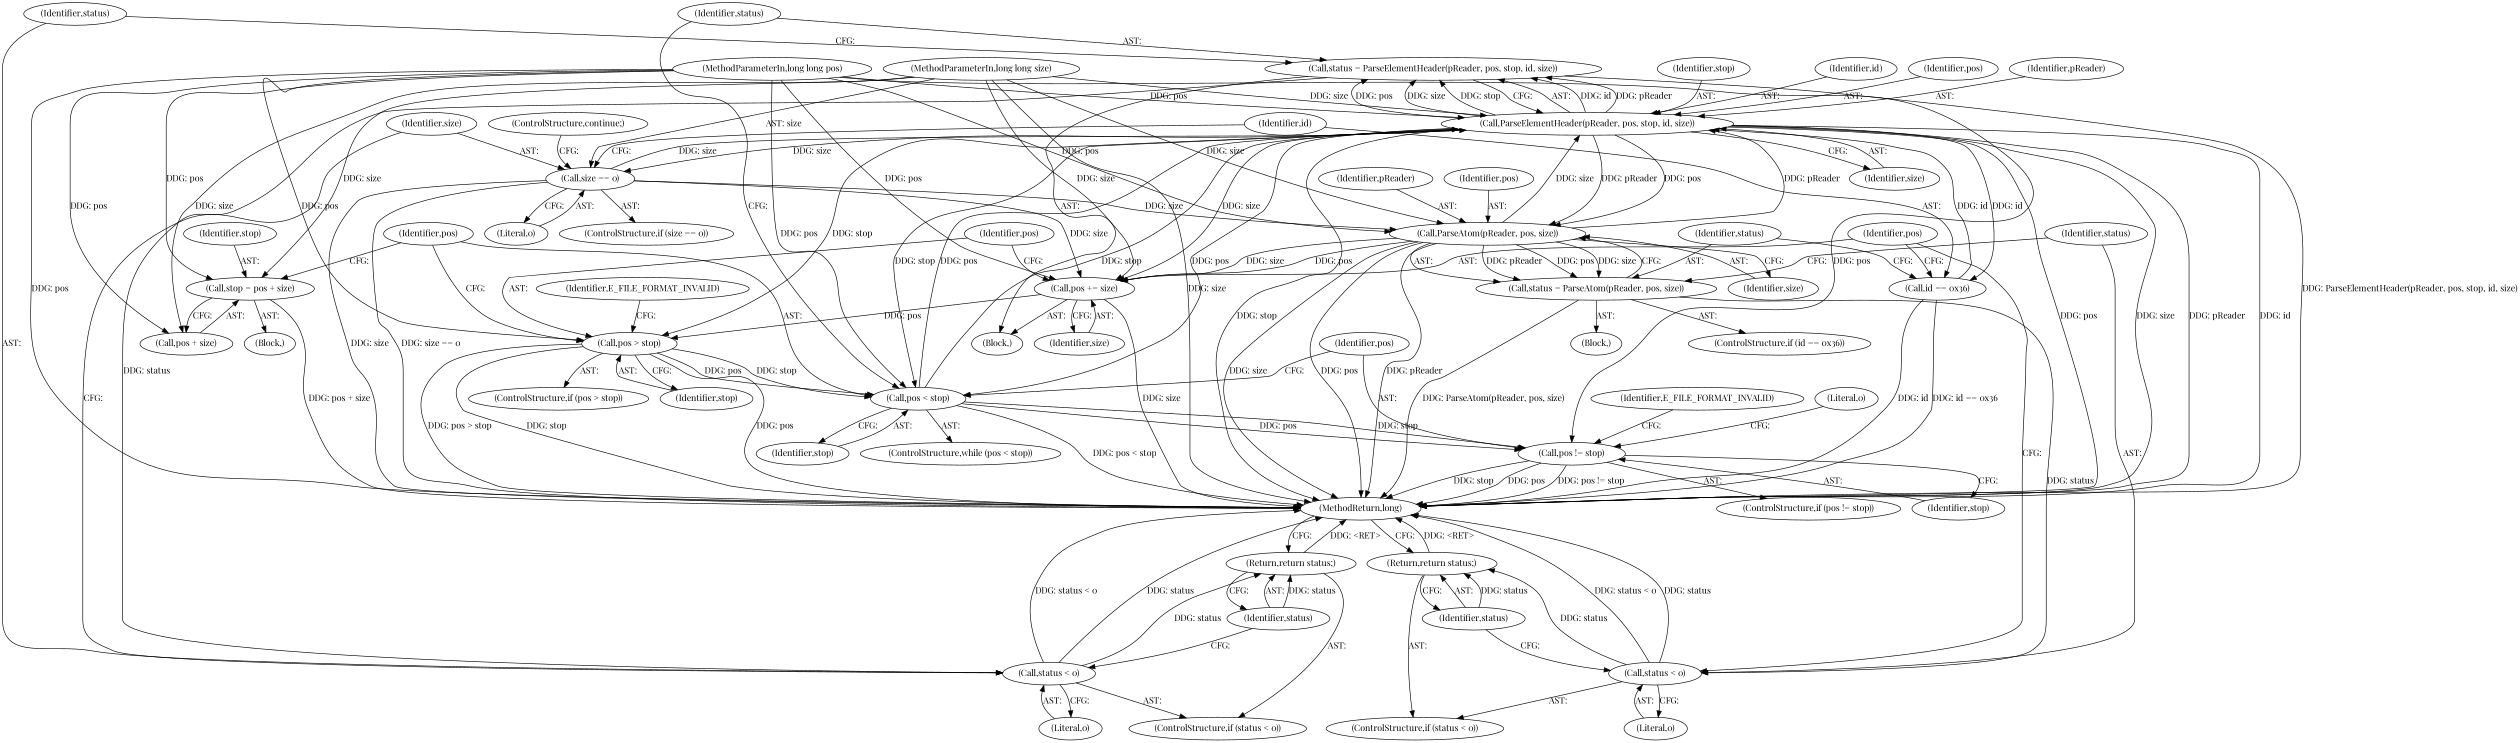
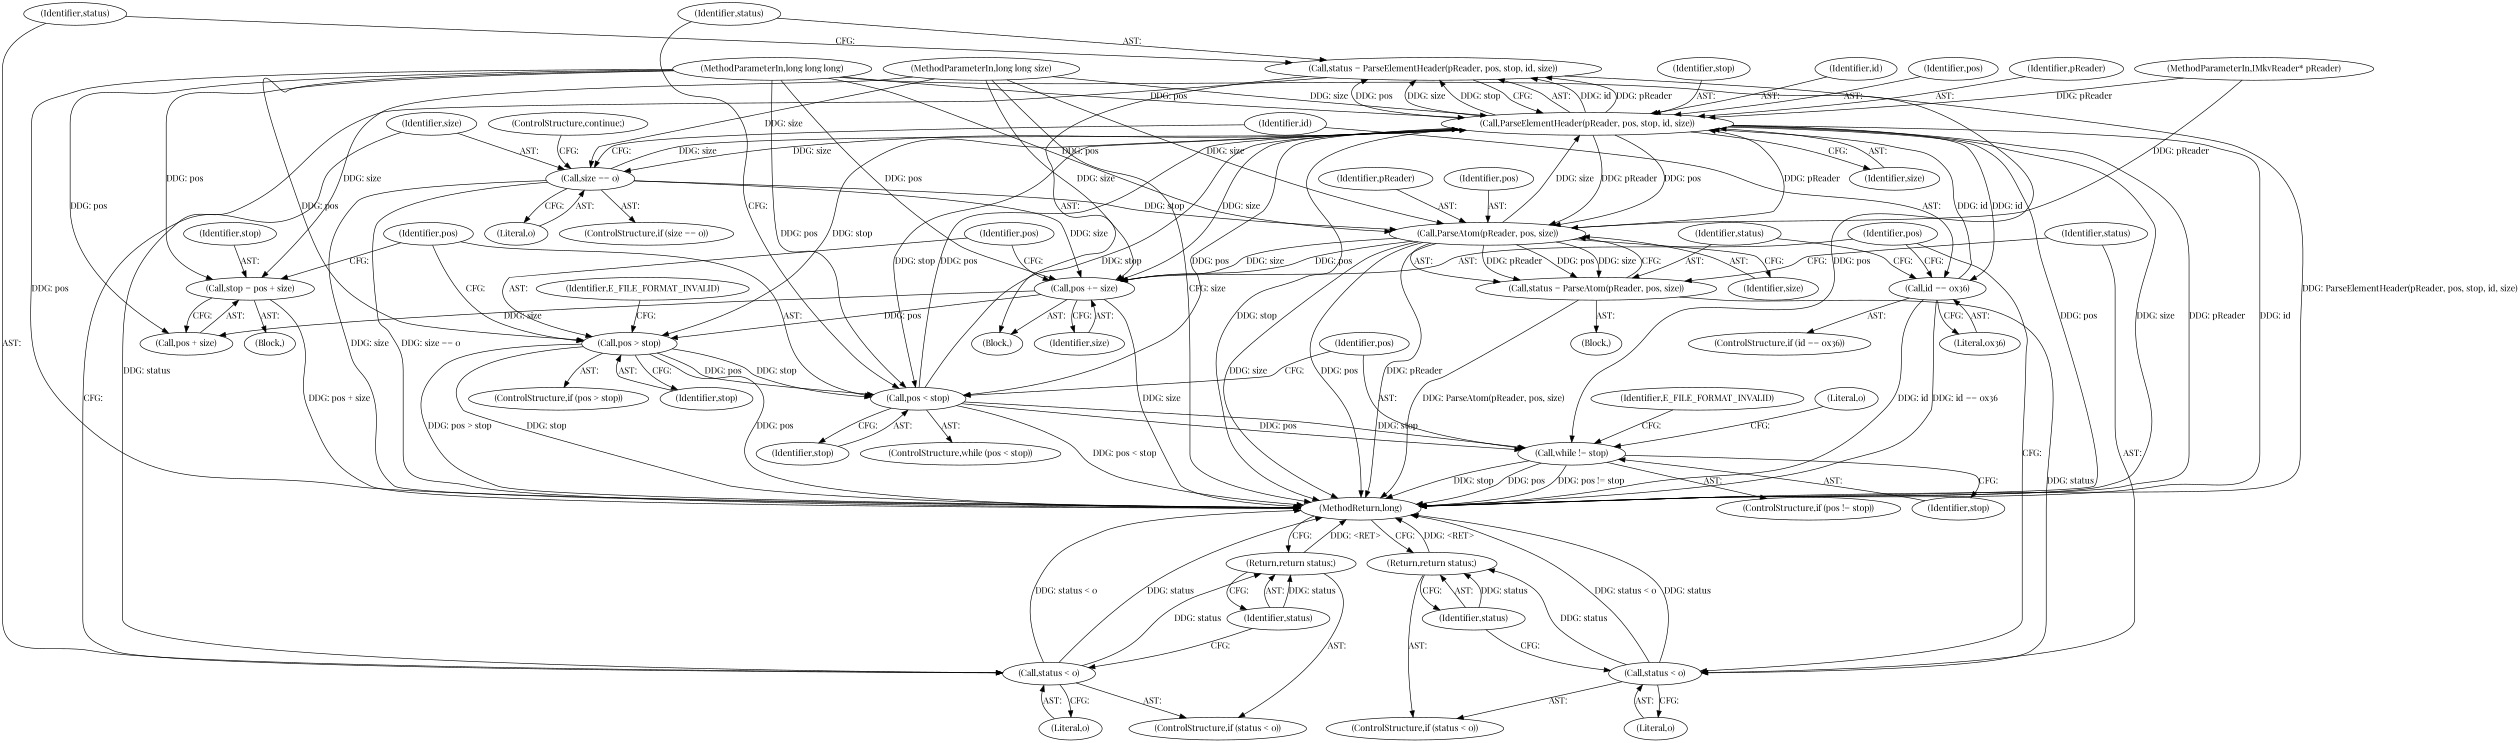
(772, 69) -> (772, 69)
none -> (2254, 69)
(474, 87) -> (630, 306)
(784, 124) -> (784, 124)
(1164, 206) -> (1164, 206)
(1207, 289) -> (1207, 289)
(1685, 316) -> (1861, 314)
none -> (1980, 344)
(1572, 454) -> (1572, 454)
